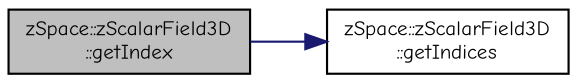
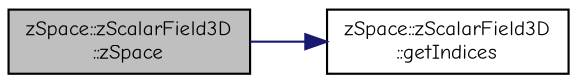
(129, 42) -> (129, 42)
